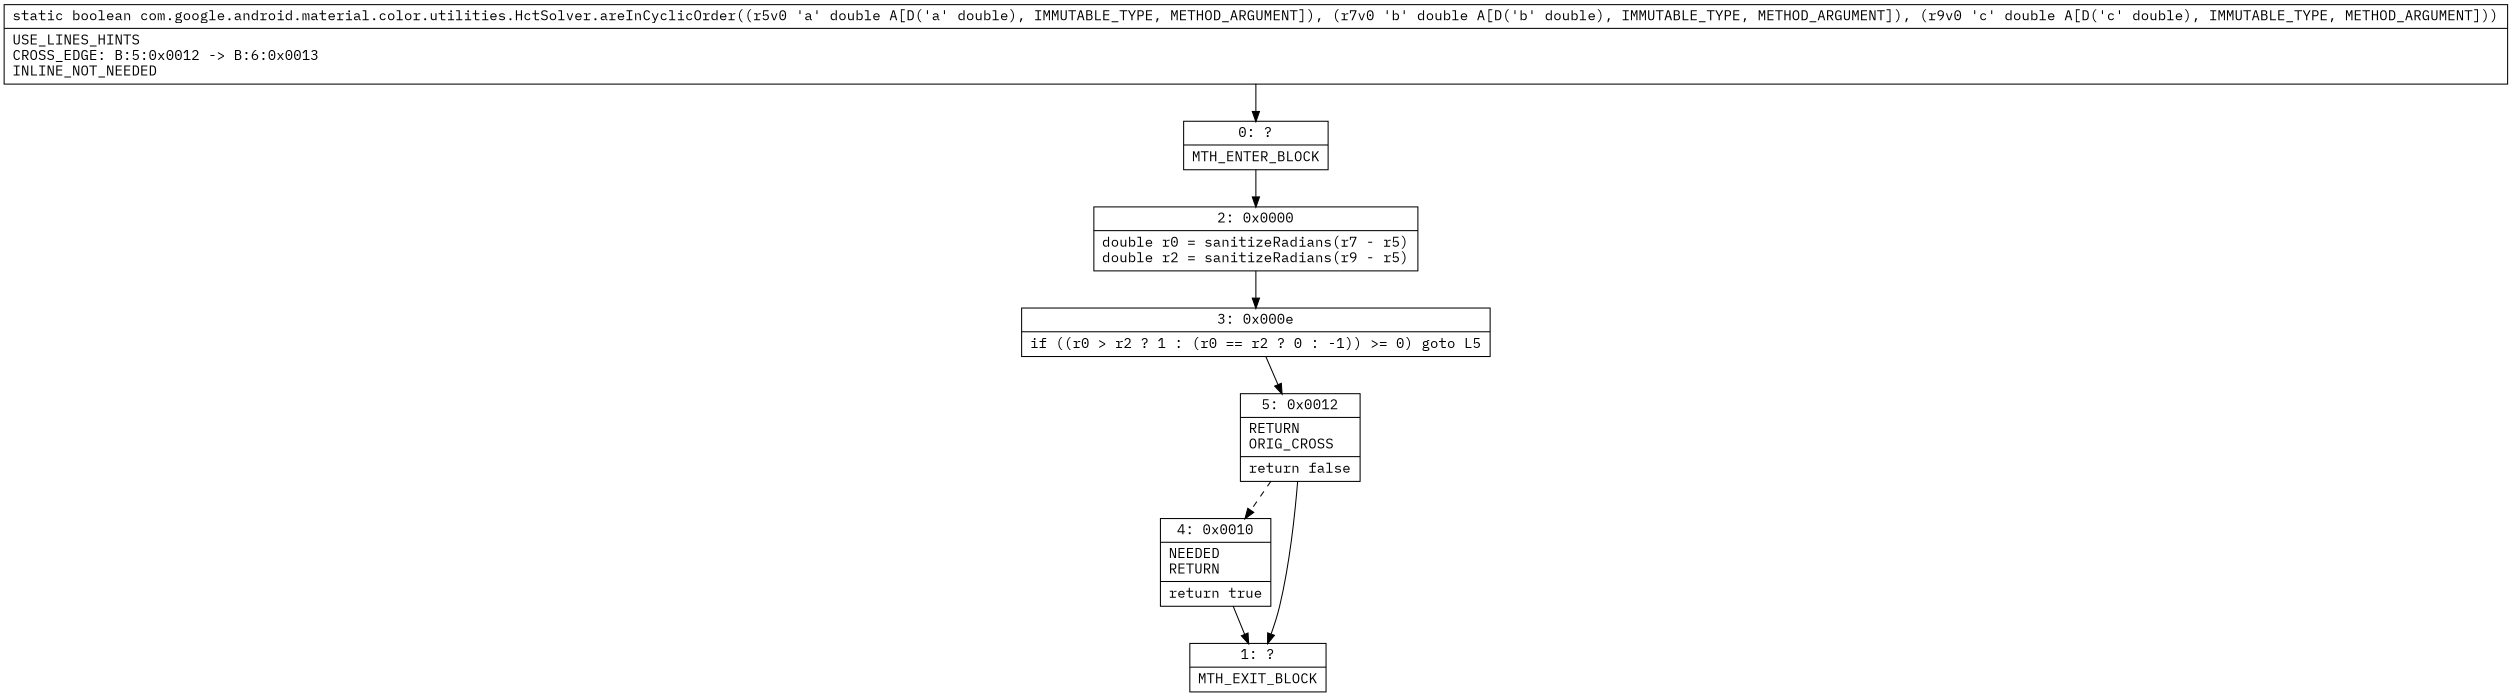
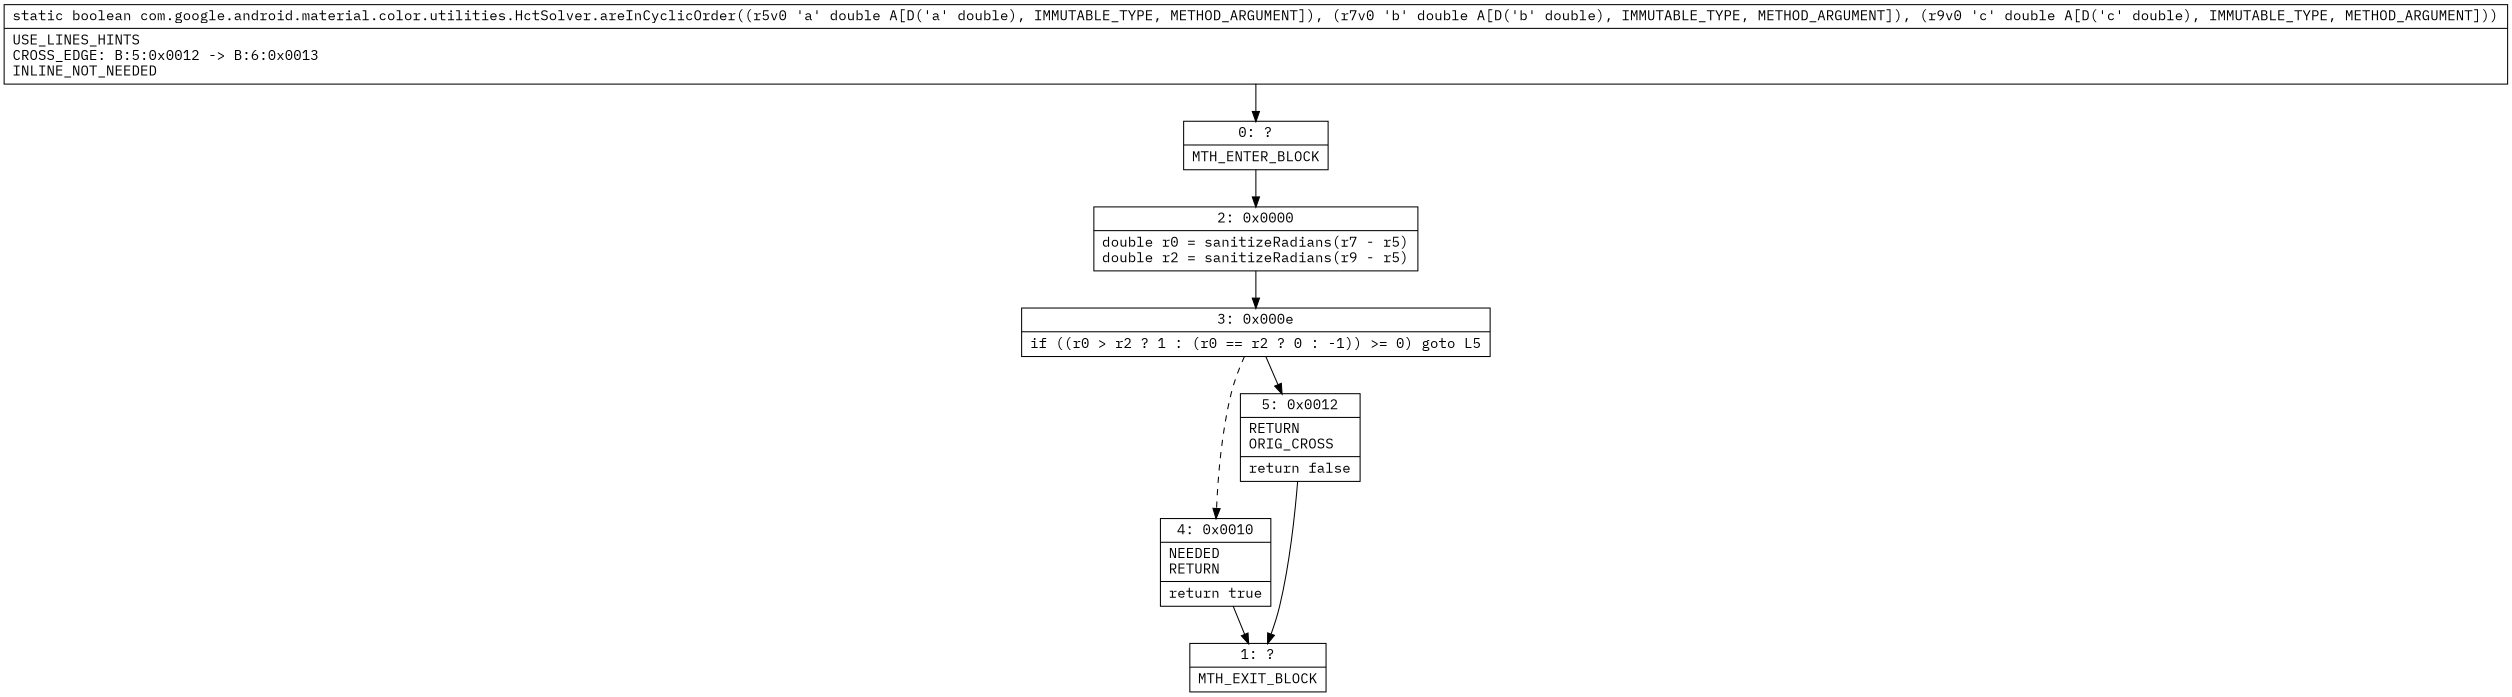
(1261, 496) -> (1224, 431)
